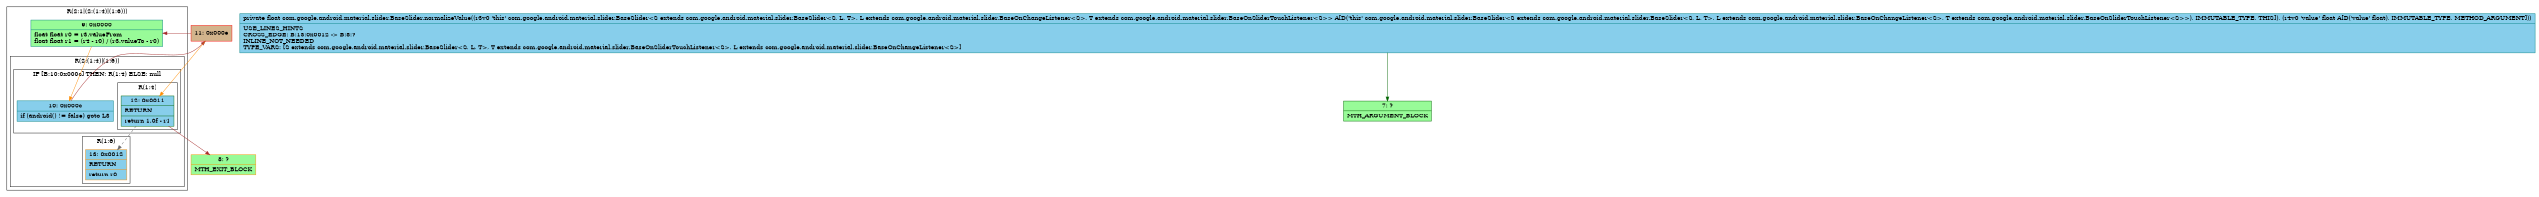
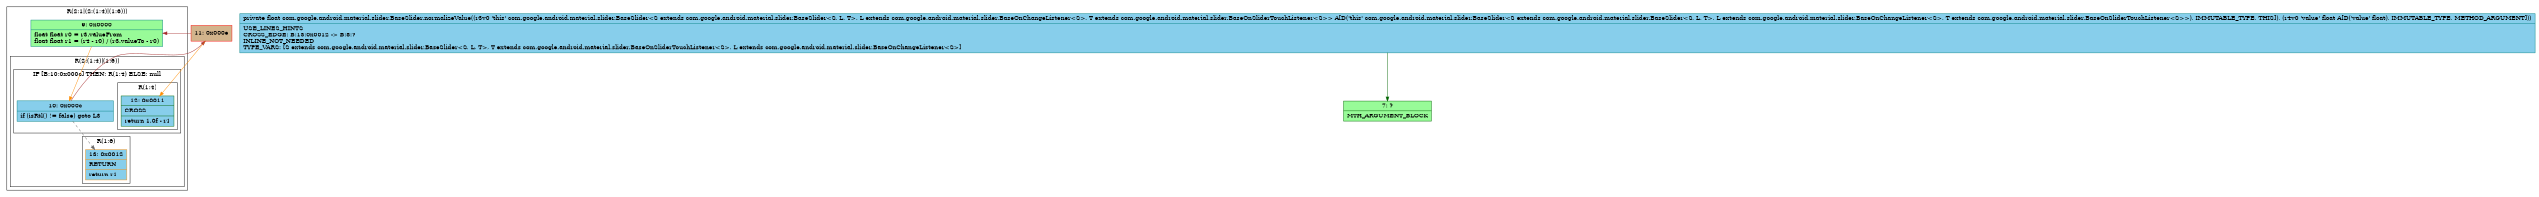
(138, 111) -> (136, 111)
(65, 116) -> (61, 116)
(126, 139) -> (80, 130)
(223, 165) -> none
(103, 175) -> (103, 175)
